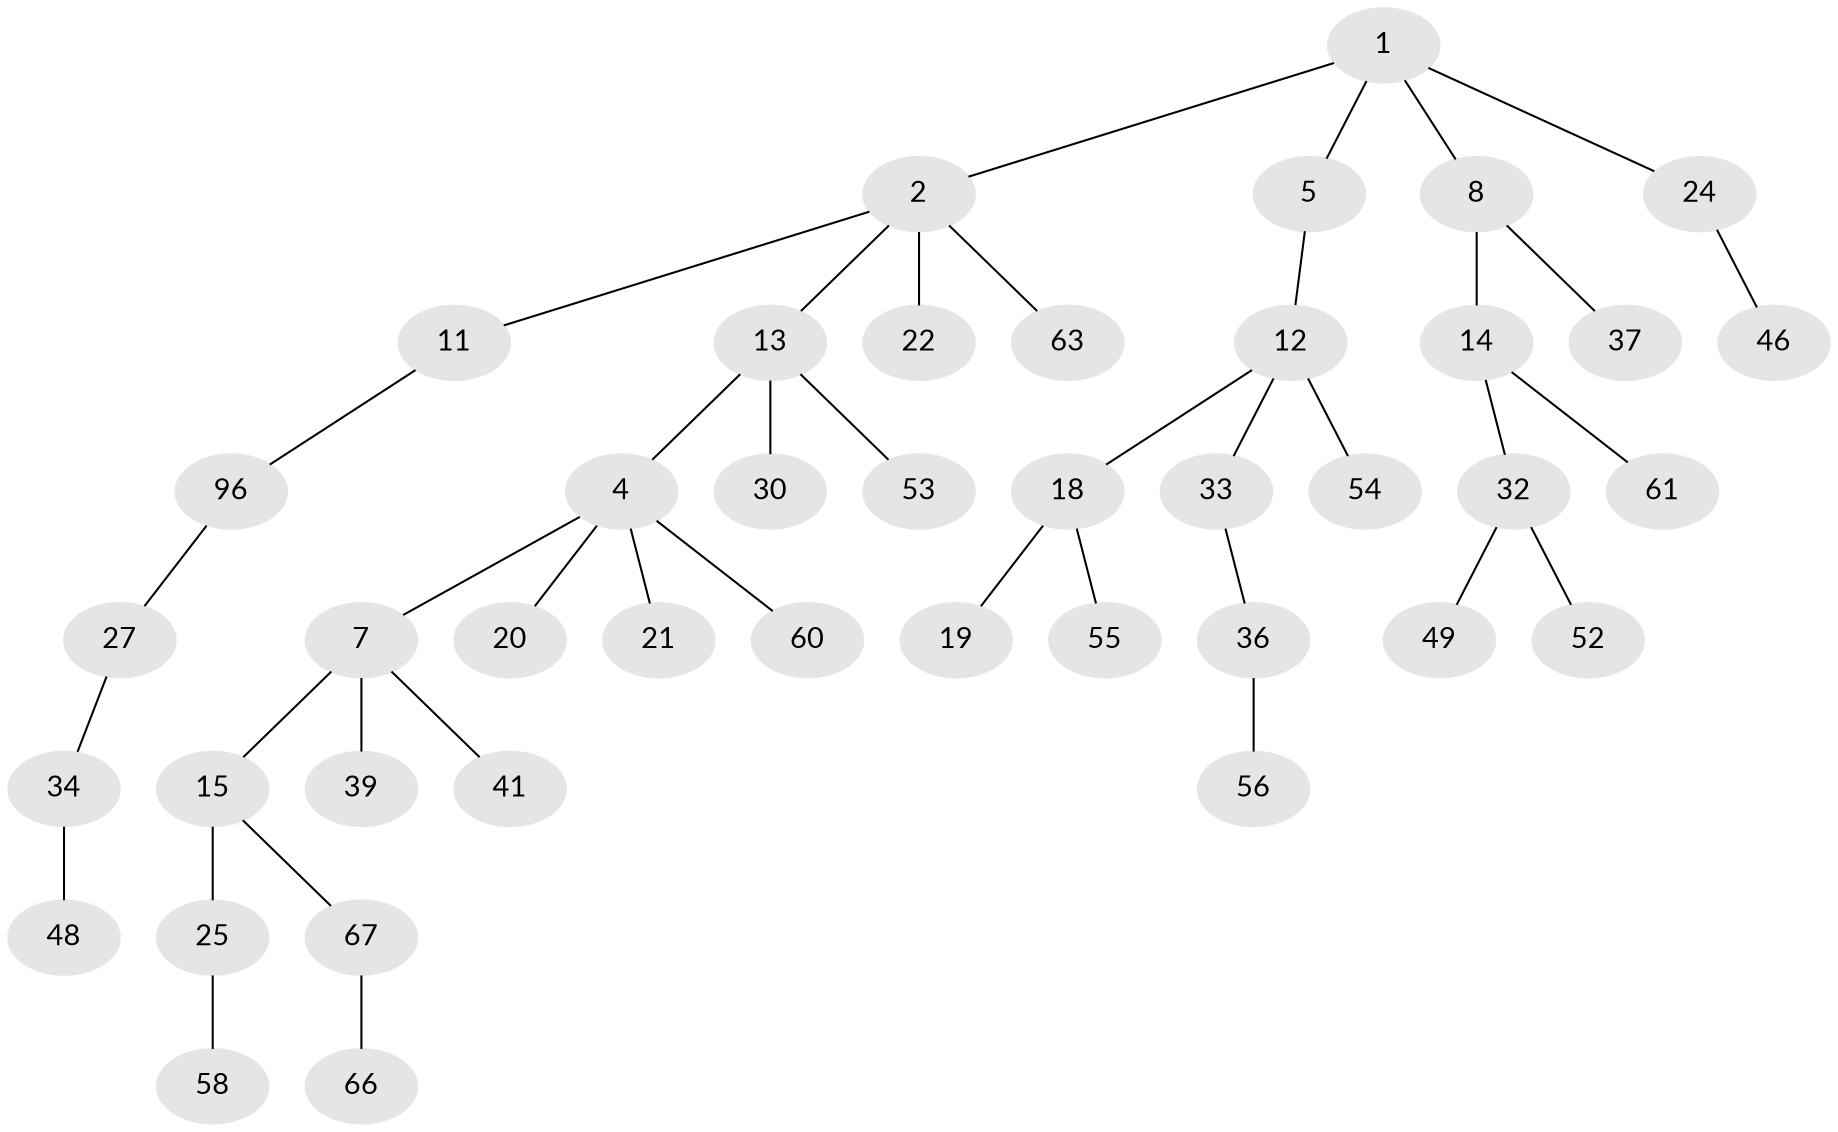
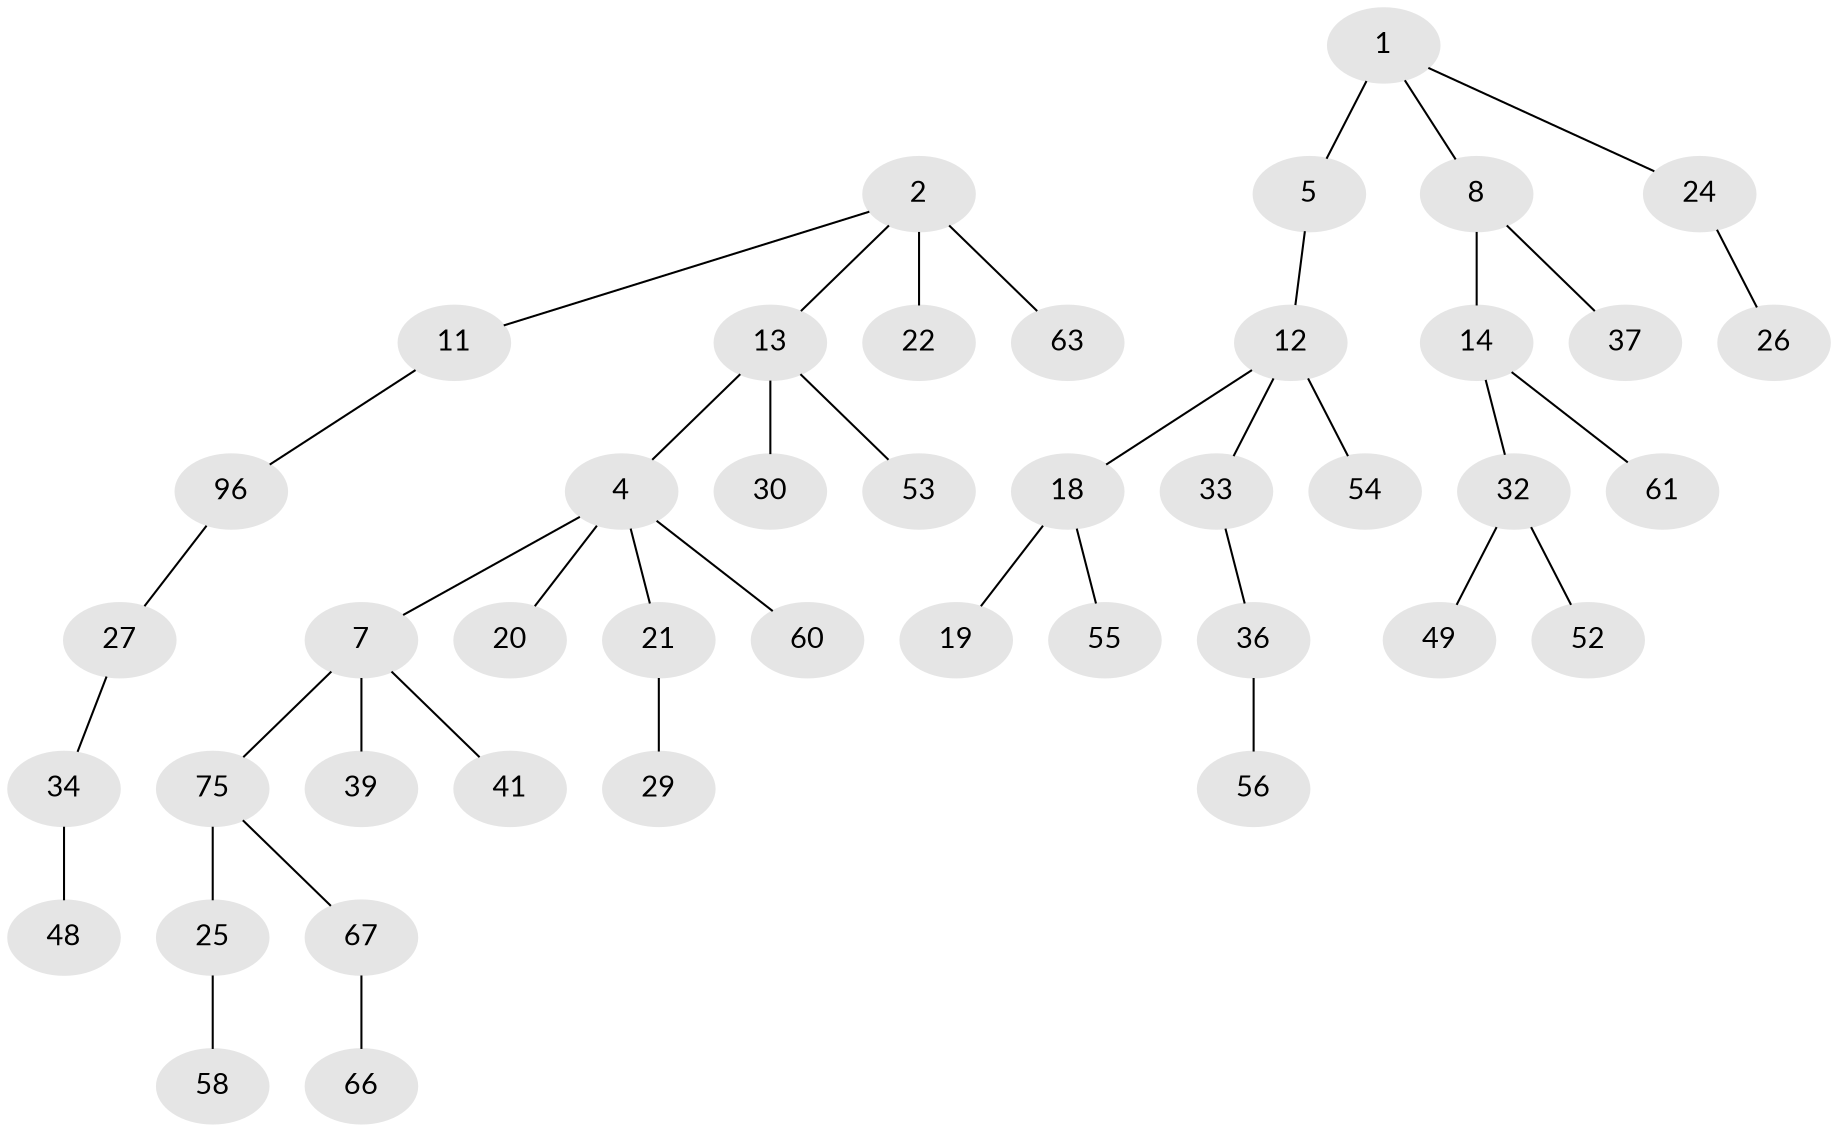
(1151, 120) -> none
(1774, 343) -> (1774, 343)
(213, 789) -> (213, 789)
none -> (659, 789)
